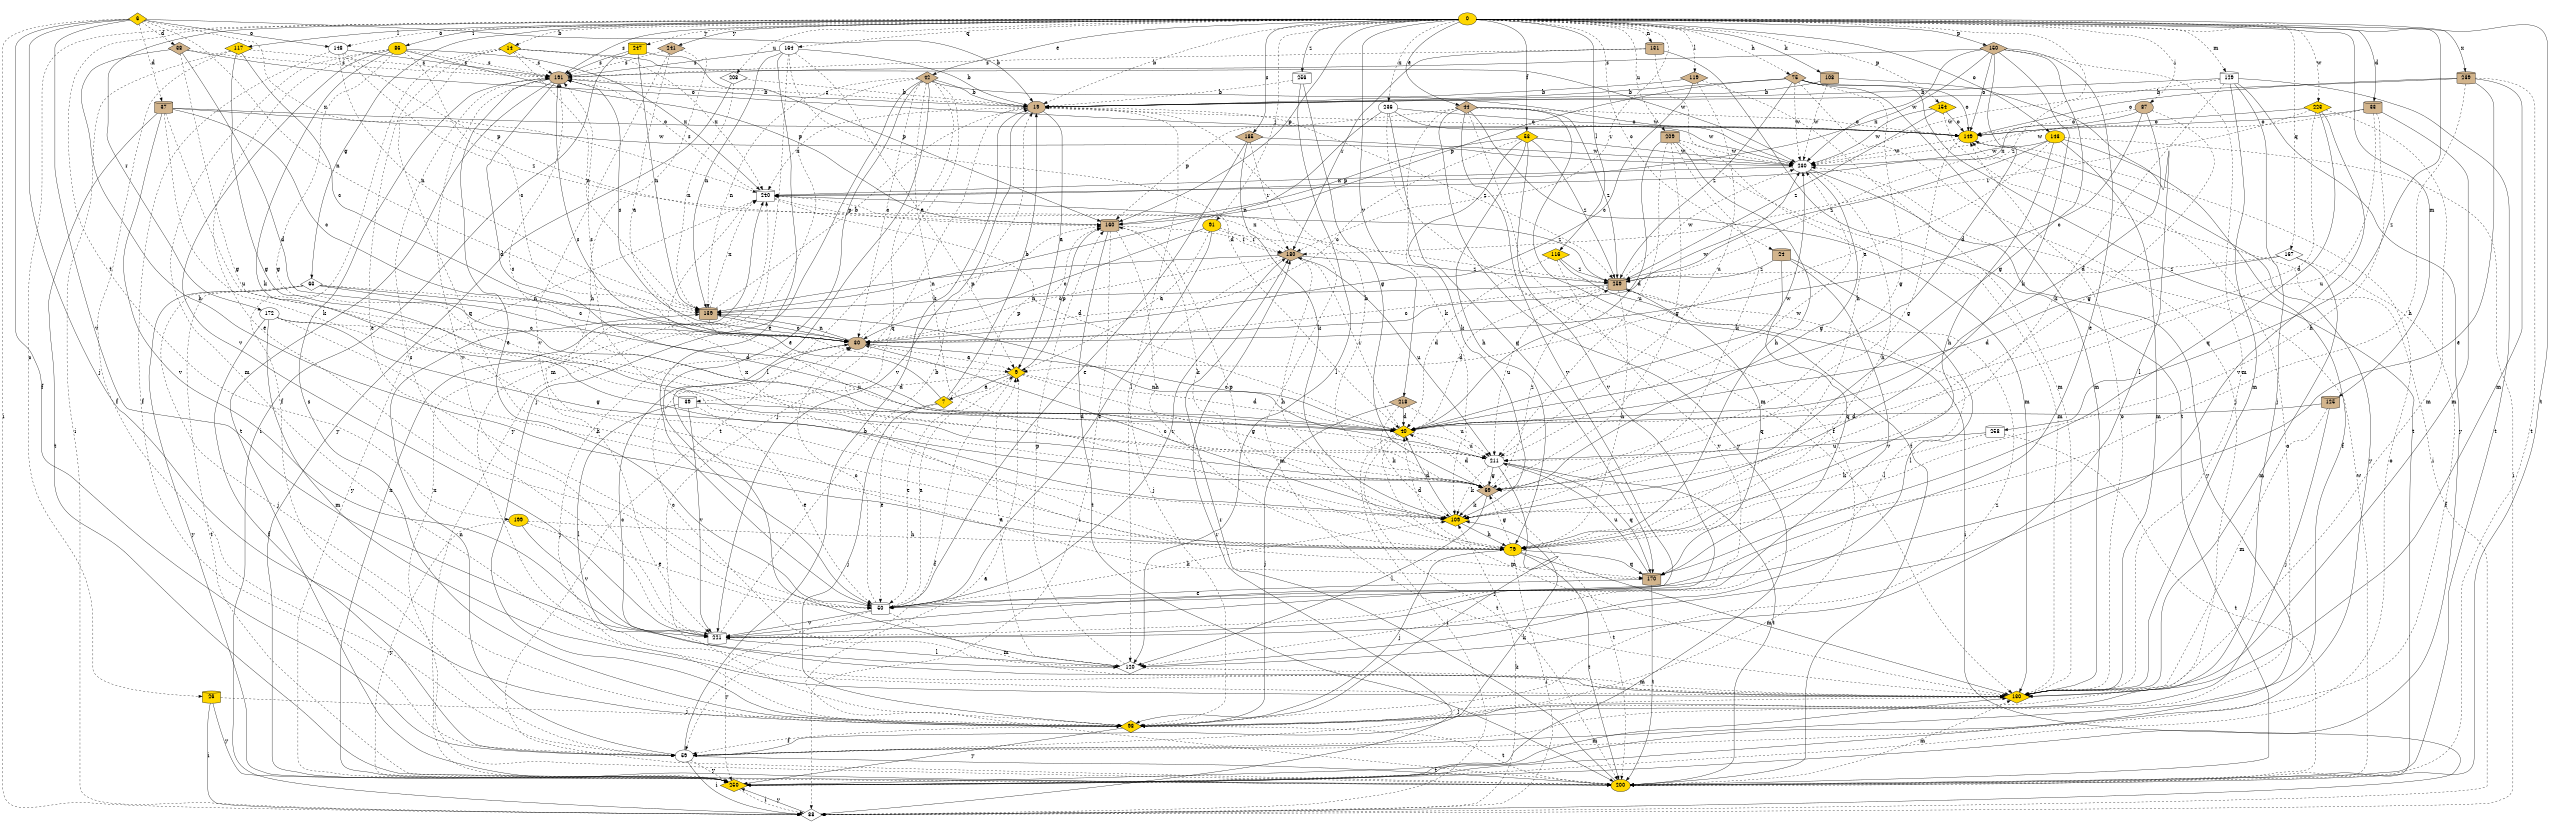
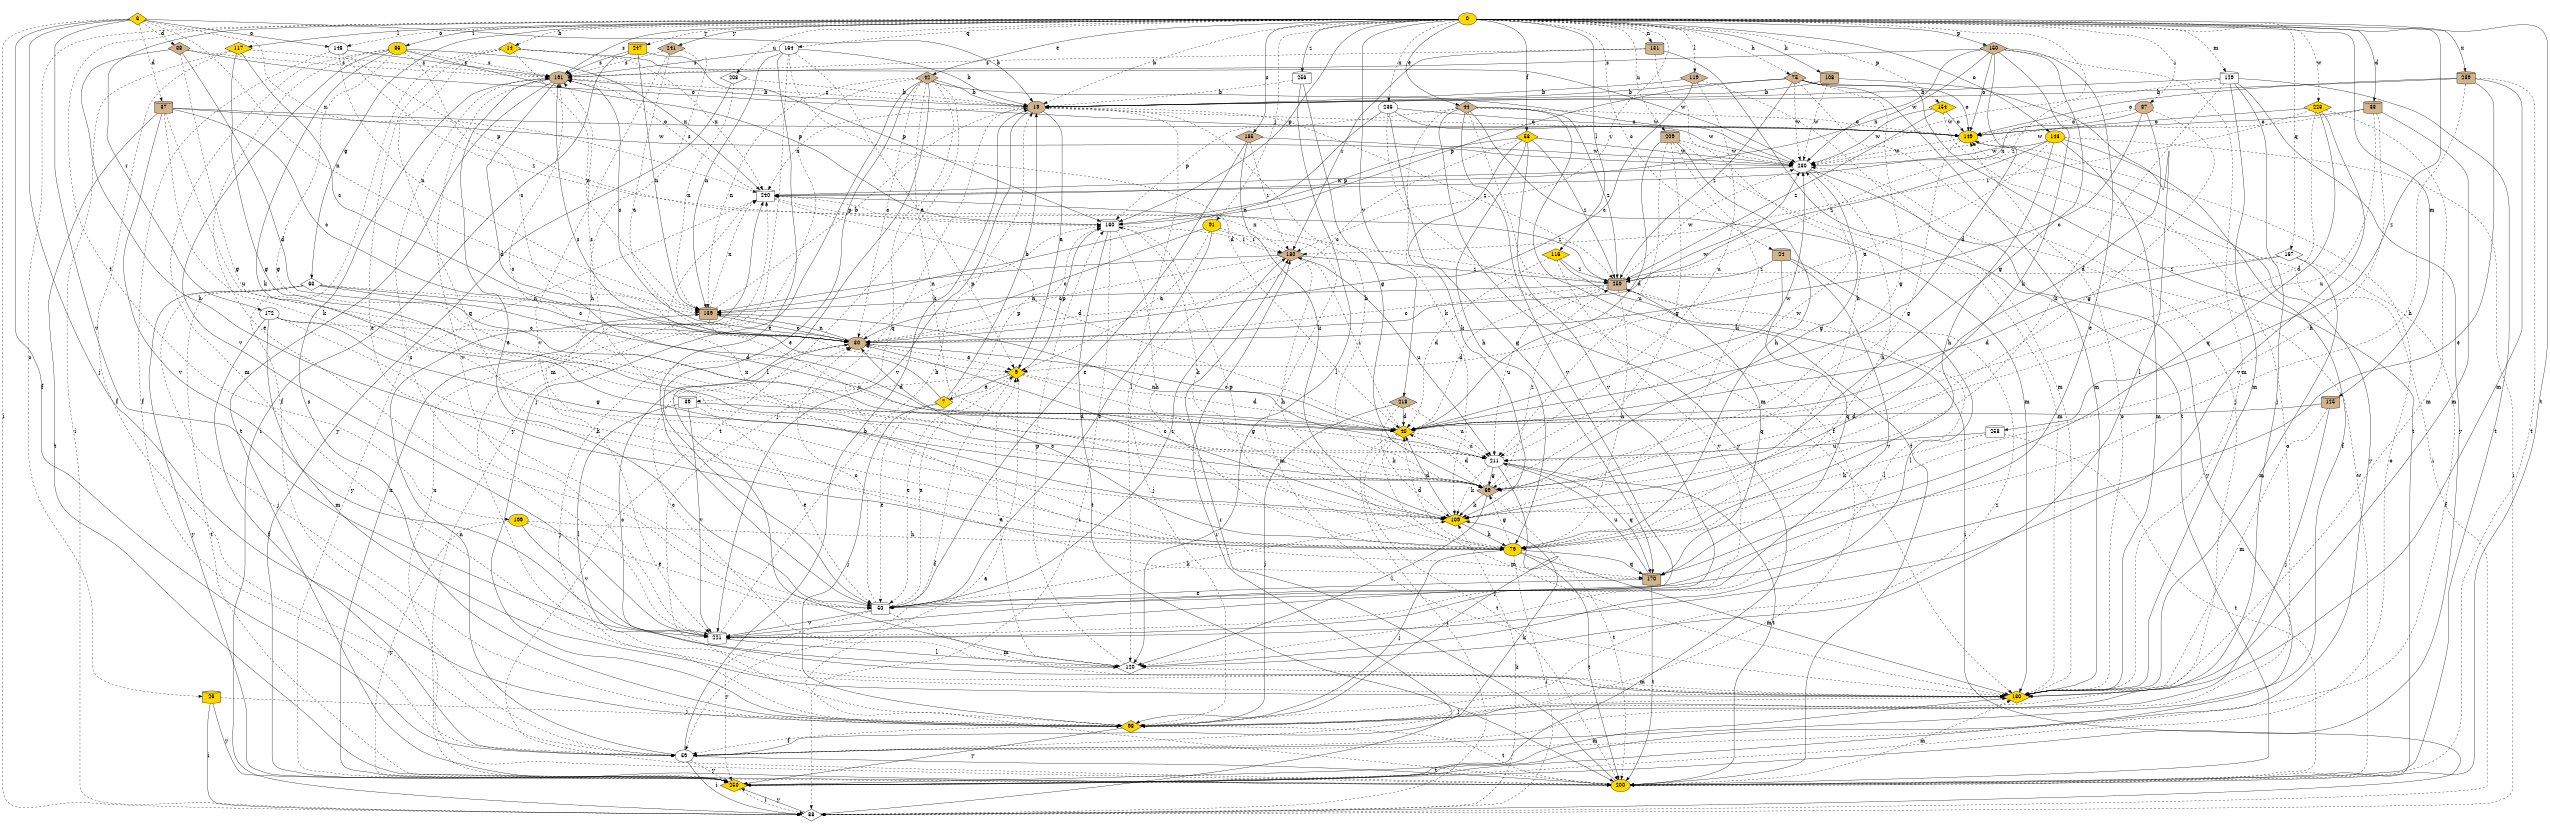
(532, 62) -> none
(1110, 225) -> (1110, 225)
none -> (1164, 509)
